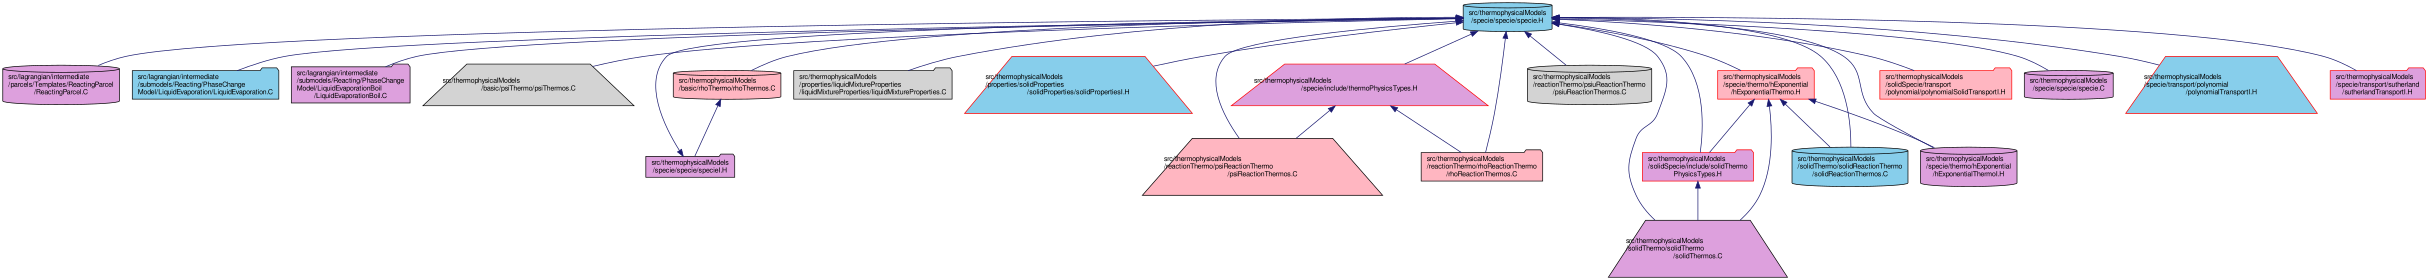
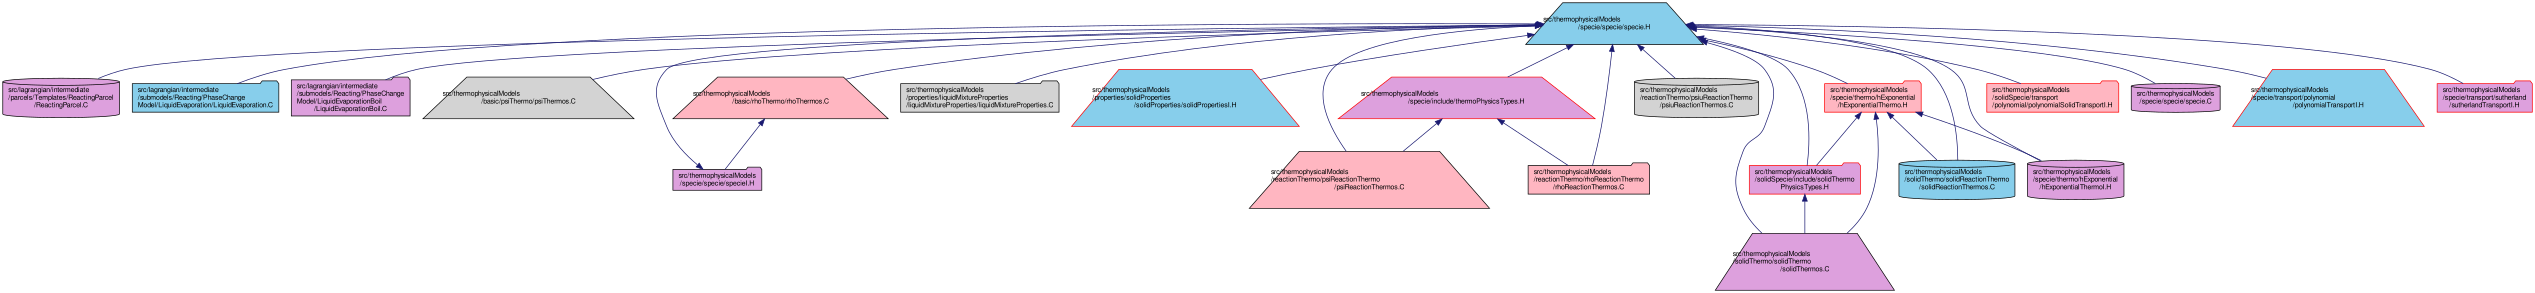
(1508, 17) -> (1615, 24)
(727, 85) -> (781, 98)
